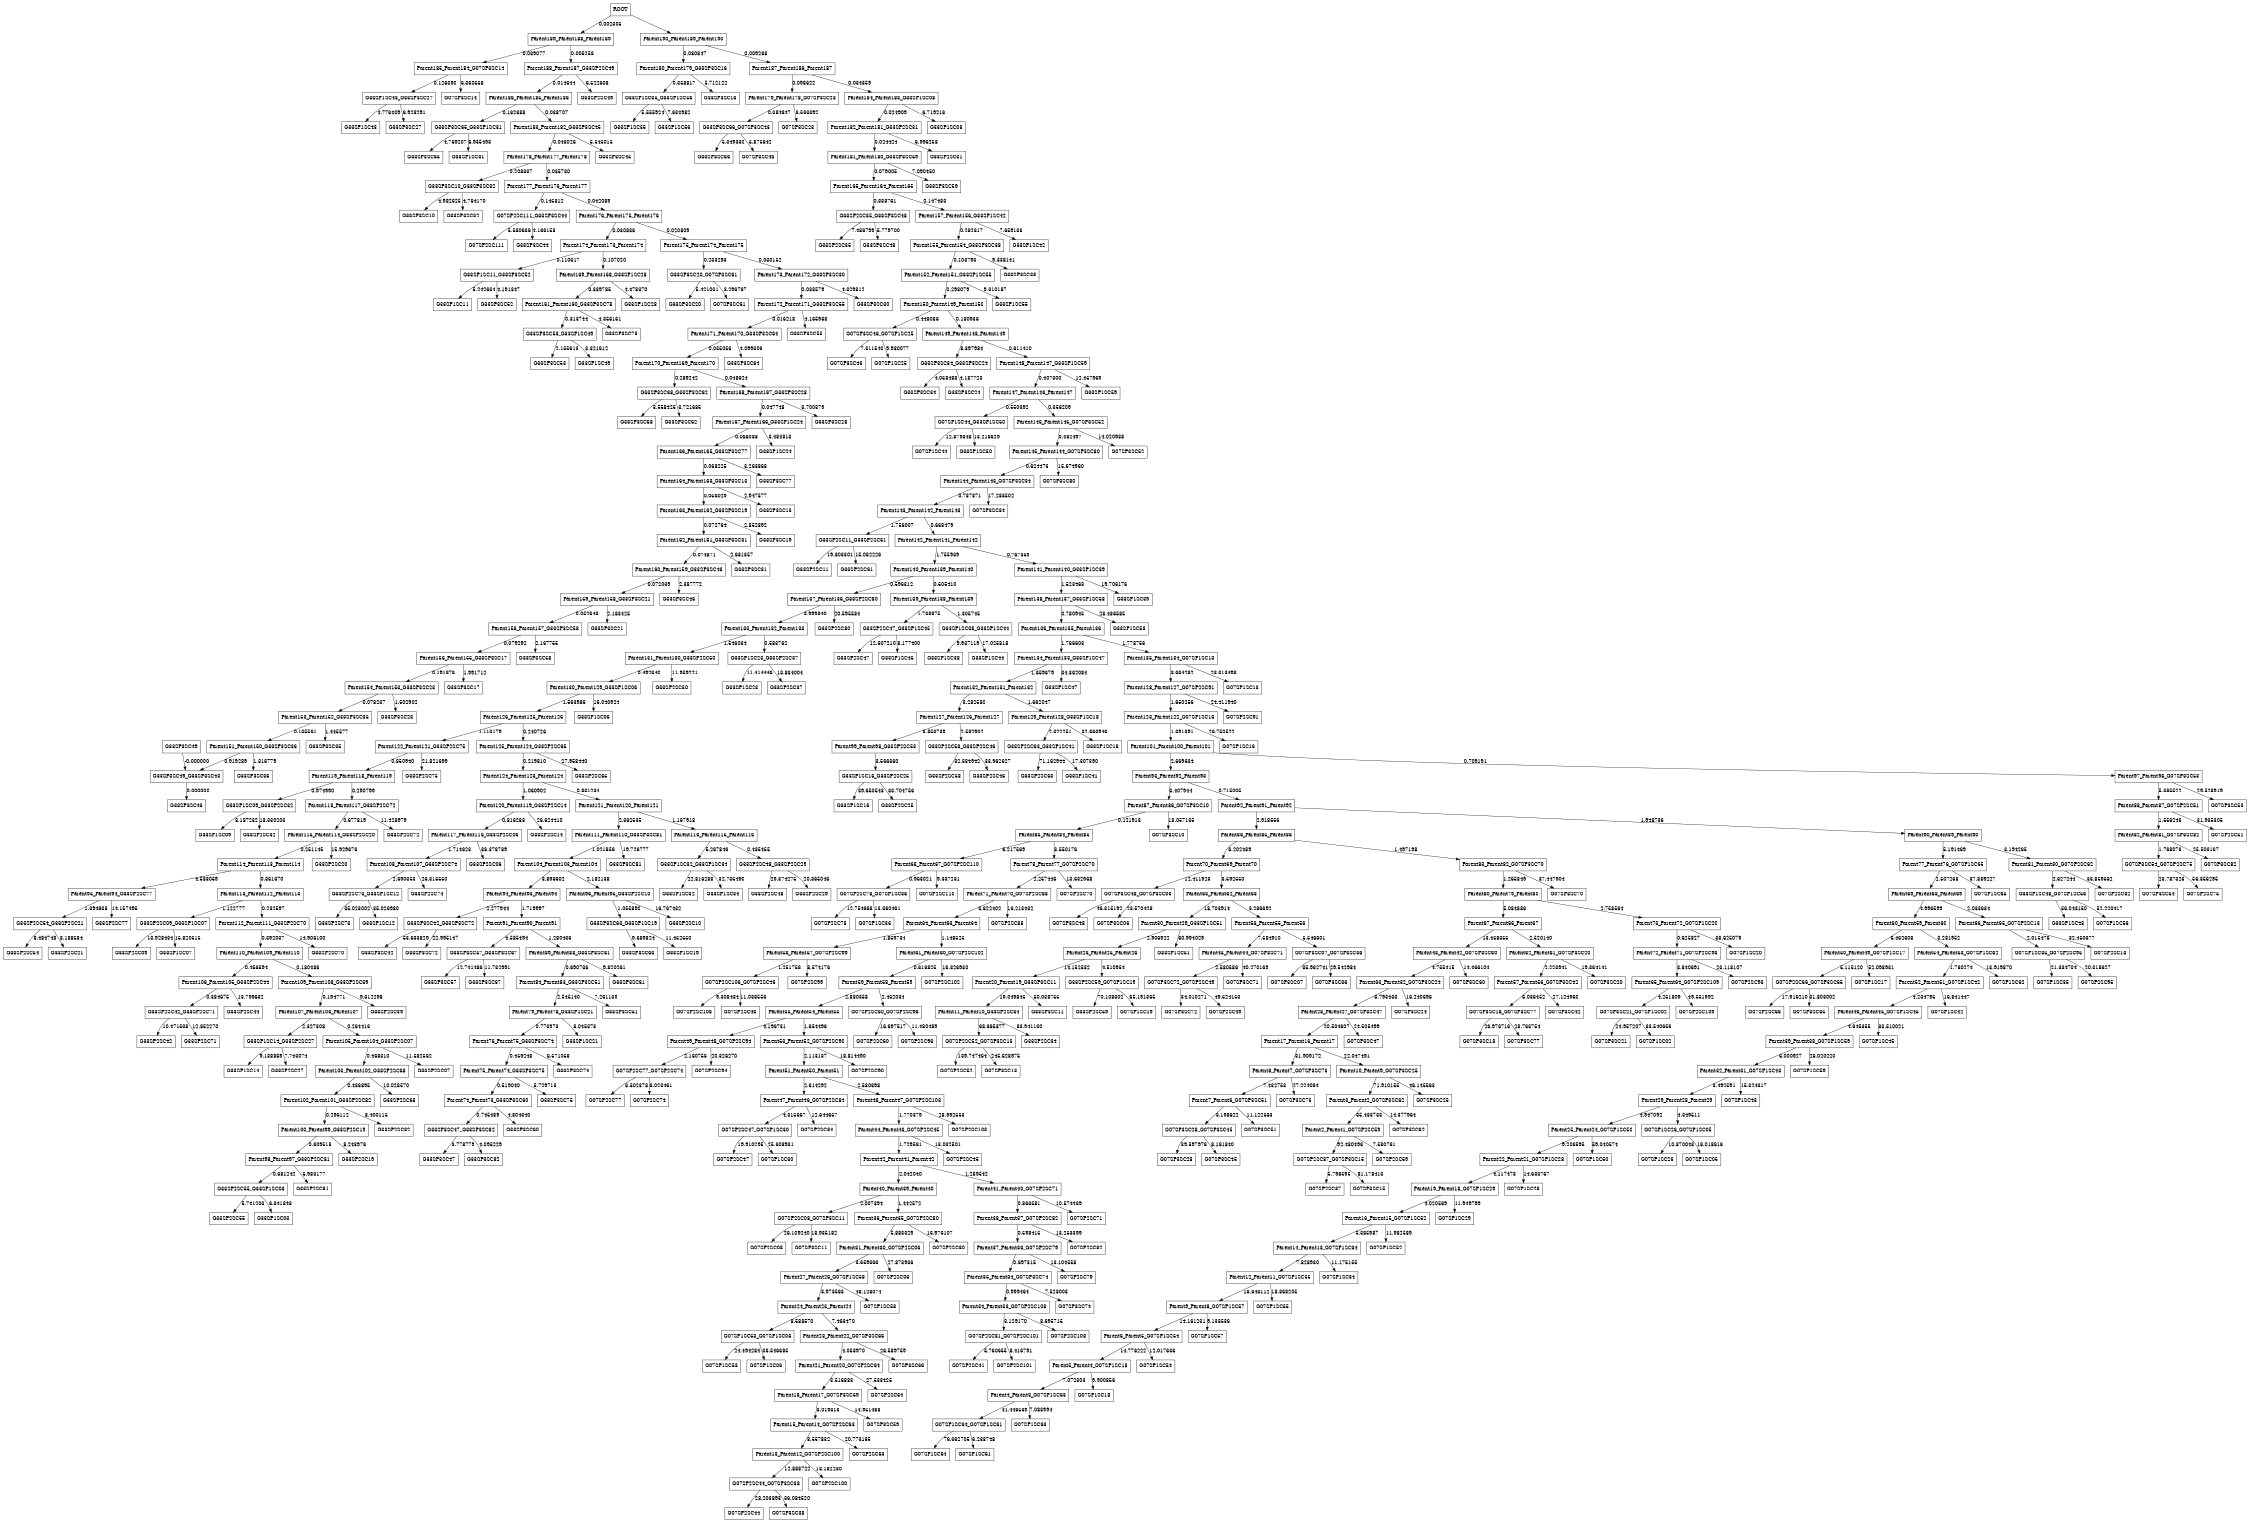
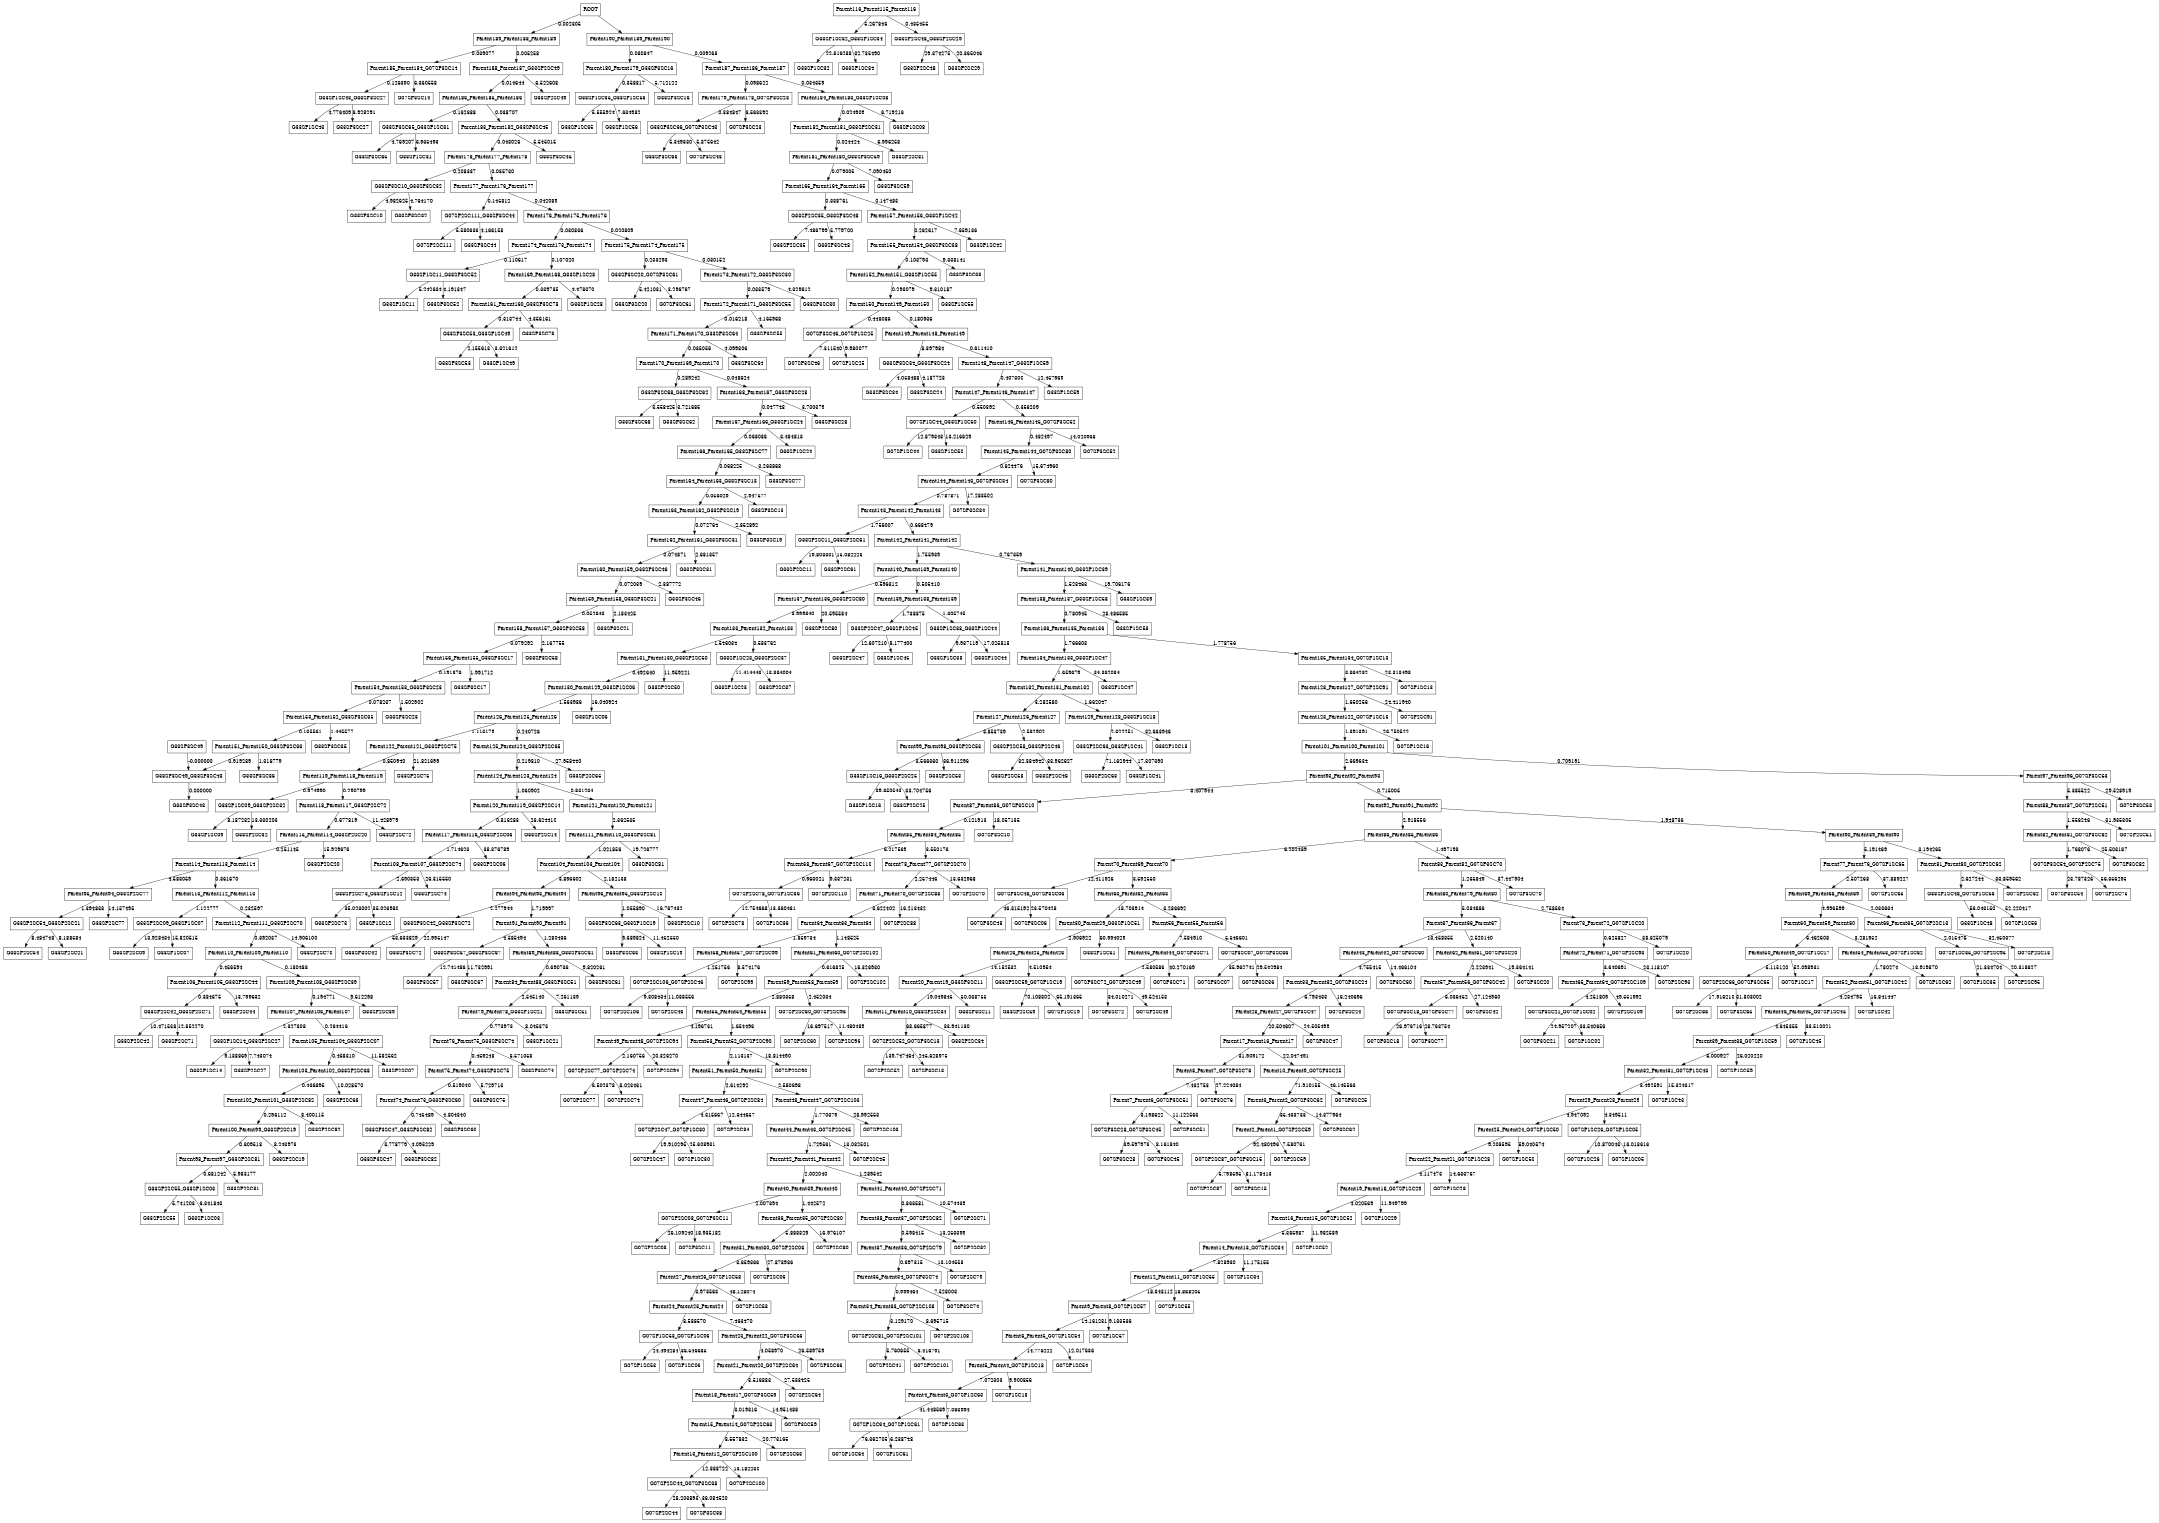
none -> (945, 776)
(665, 820) -> none
(910, 1174) -> (816, 1174)
